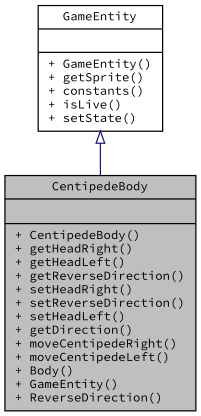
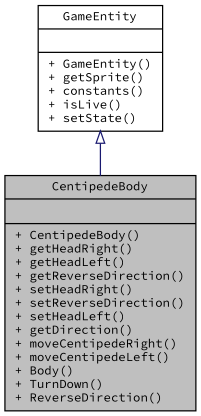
(67, 384) -> (60, 384)
